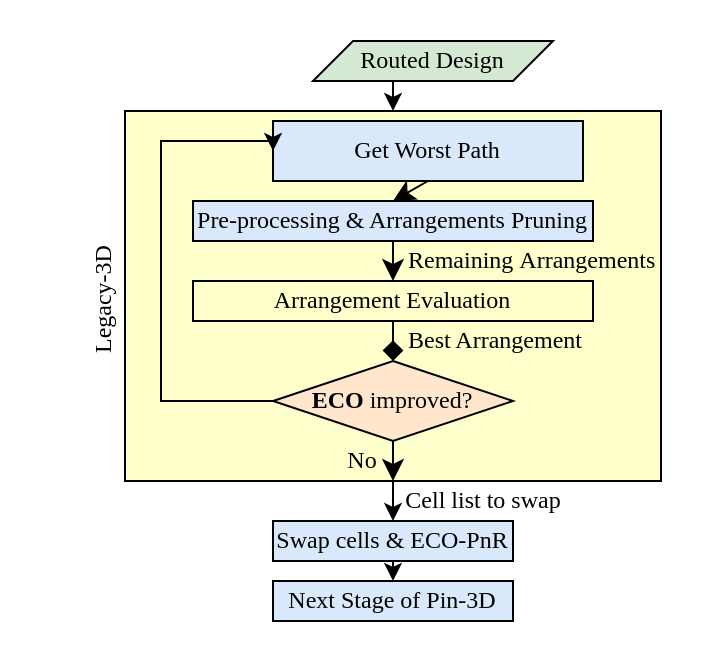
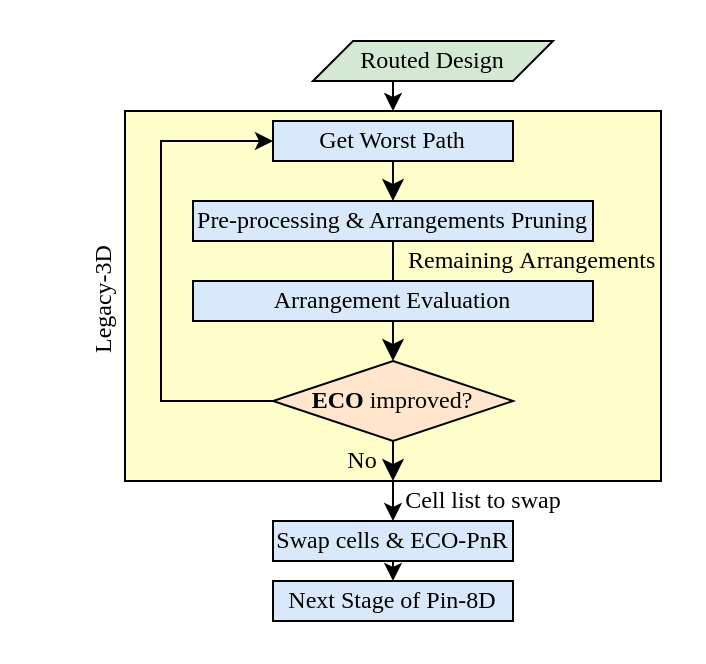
(428, 151) -> (393, 141)
(393, 263) -> (393, 269)
(393, 301) -> (393, 301)
(393, 340) -> (393, 342)
(499, 341) -> none
(393, 601) -> (393, 601)
